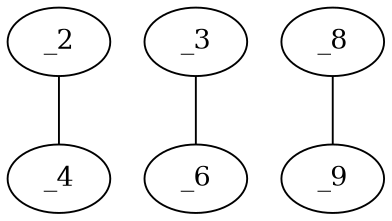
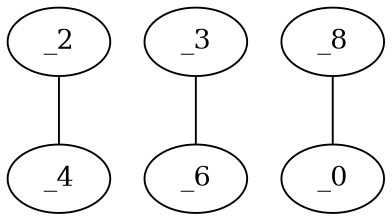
(333, 179) -> (333, 179)
